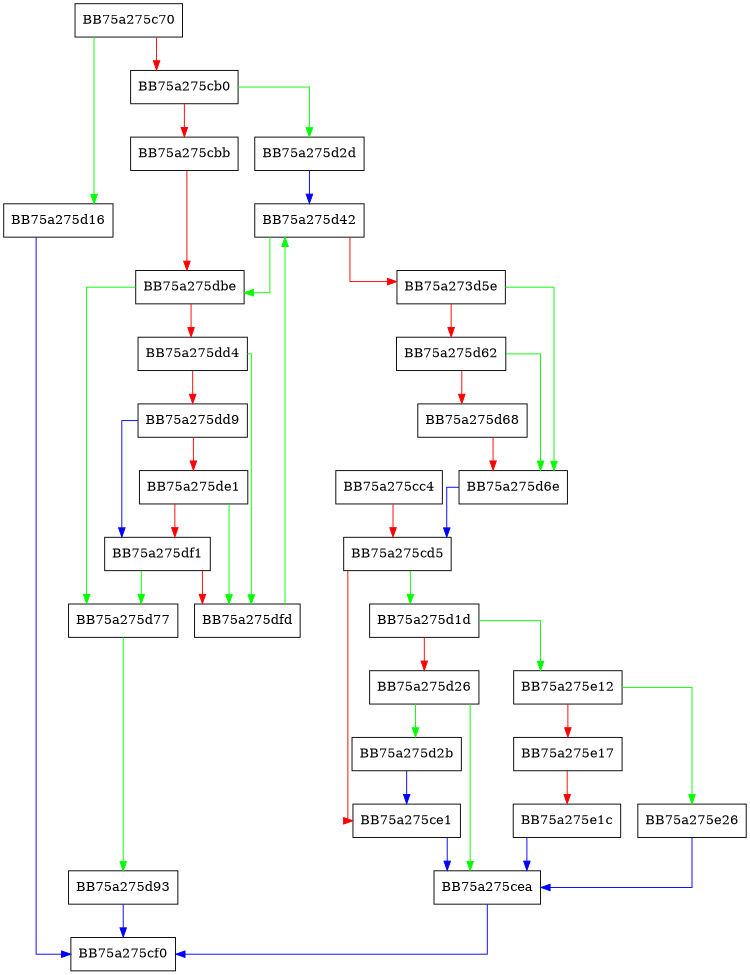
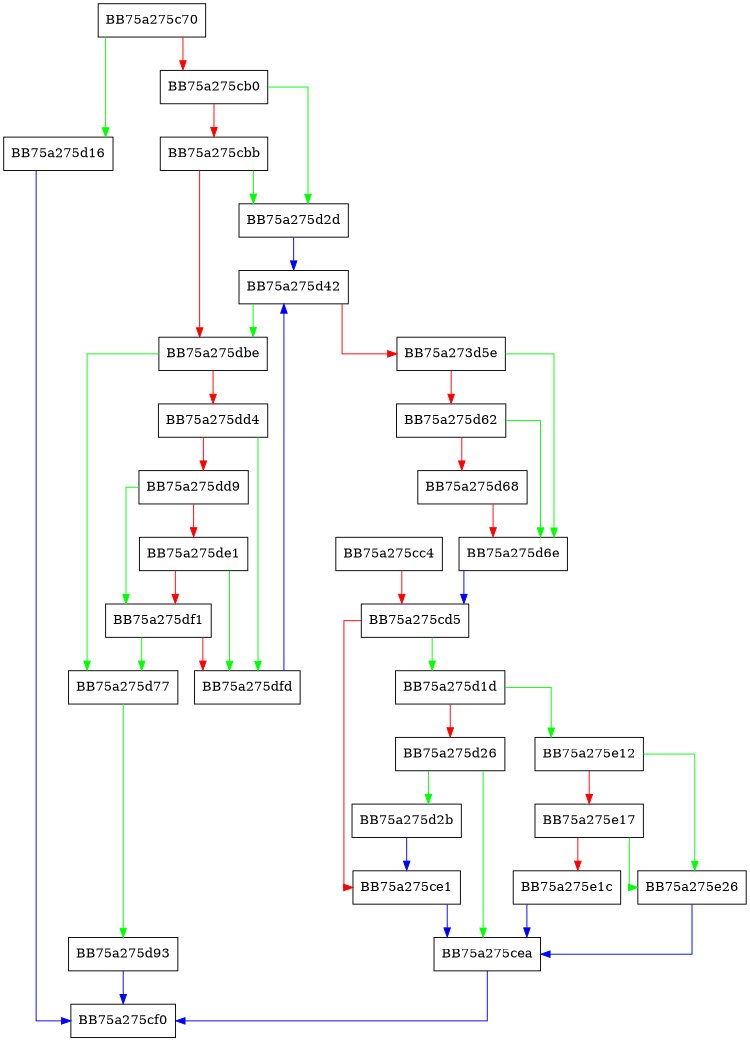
none -> (253, 182)
(285, 425) -> (284, 492)
(122, 466) -> (126, 535)
none -> (629, 863)
